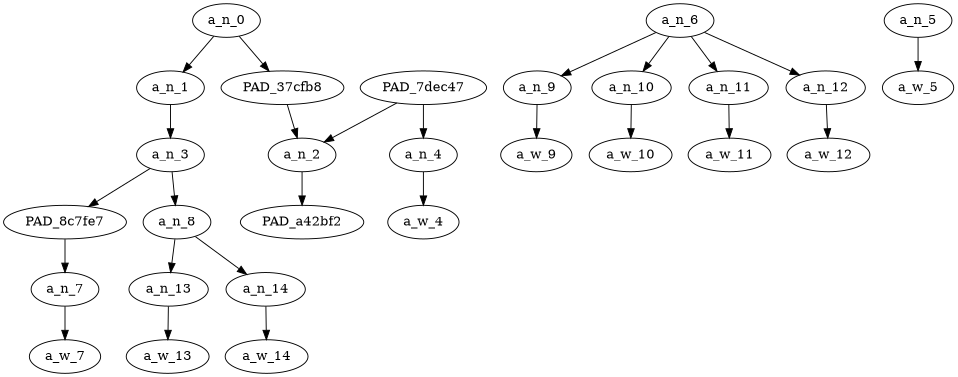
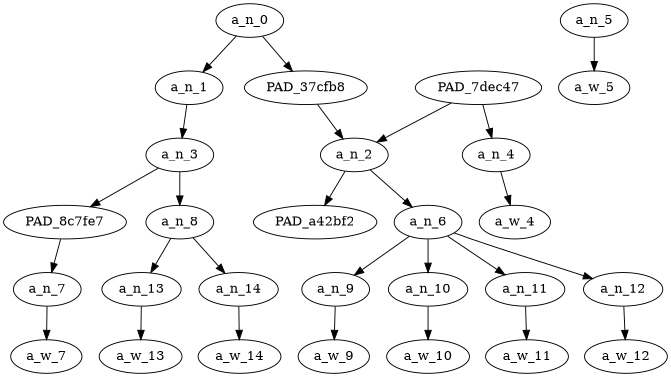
none -> (388, 185)
